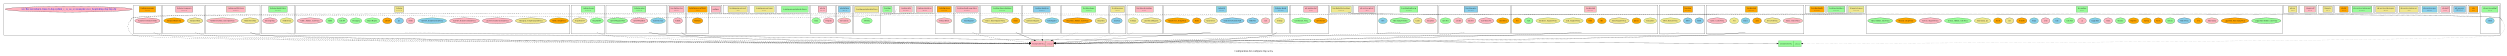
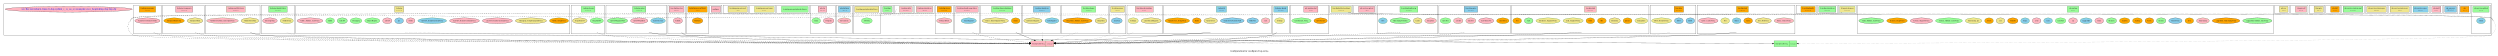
(387, 21) -> (387, 21)
(1619, 21) -> (1615, 21)
